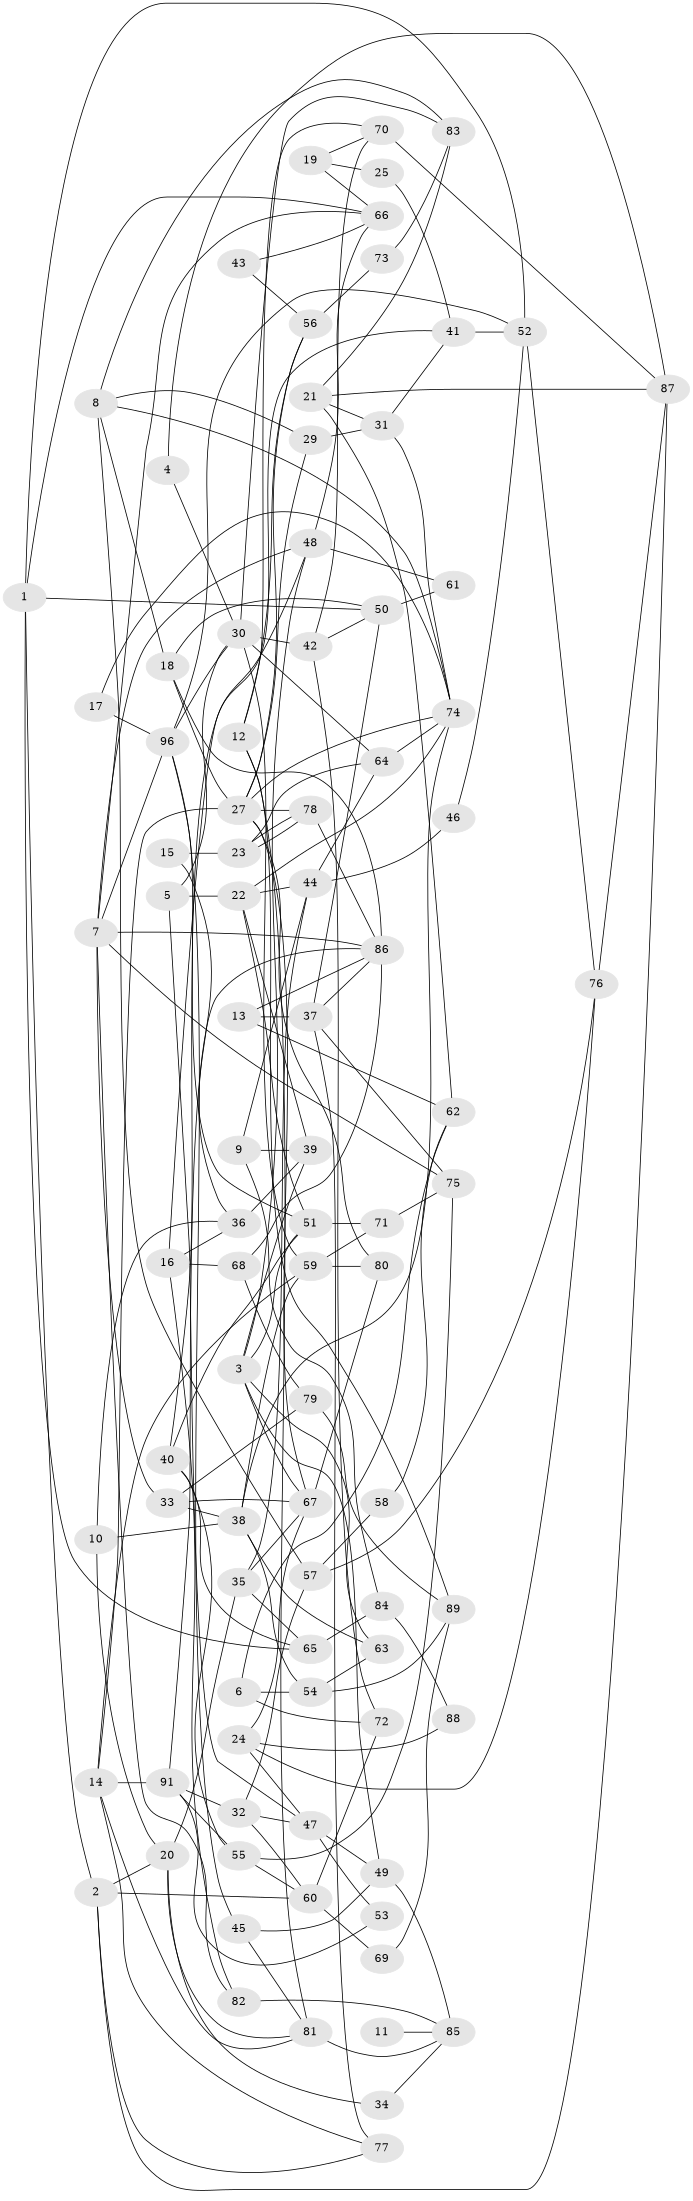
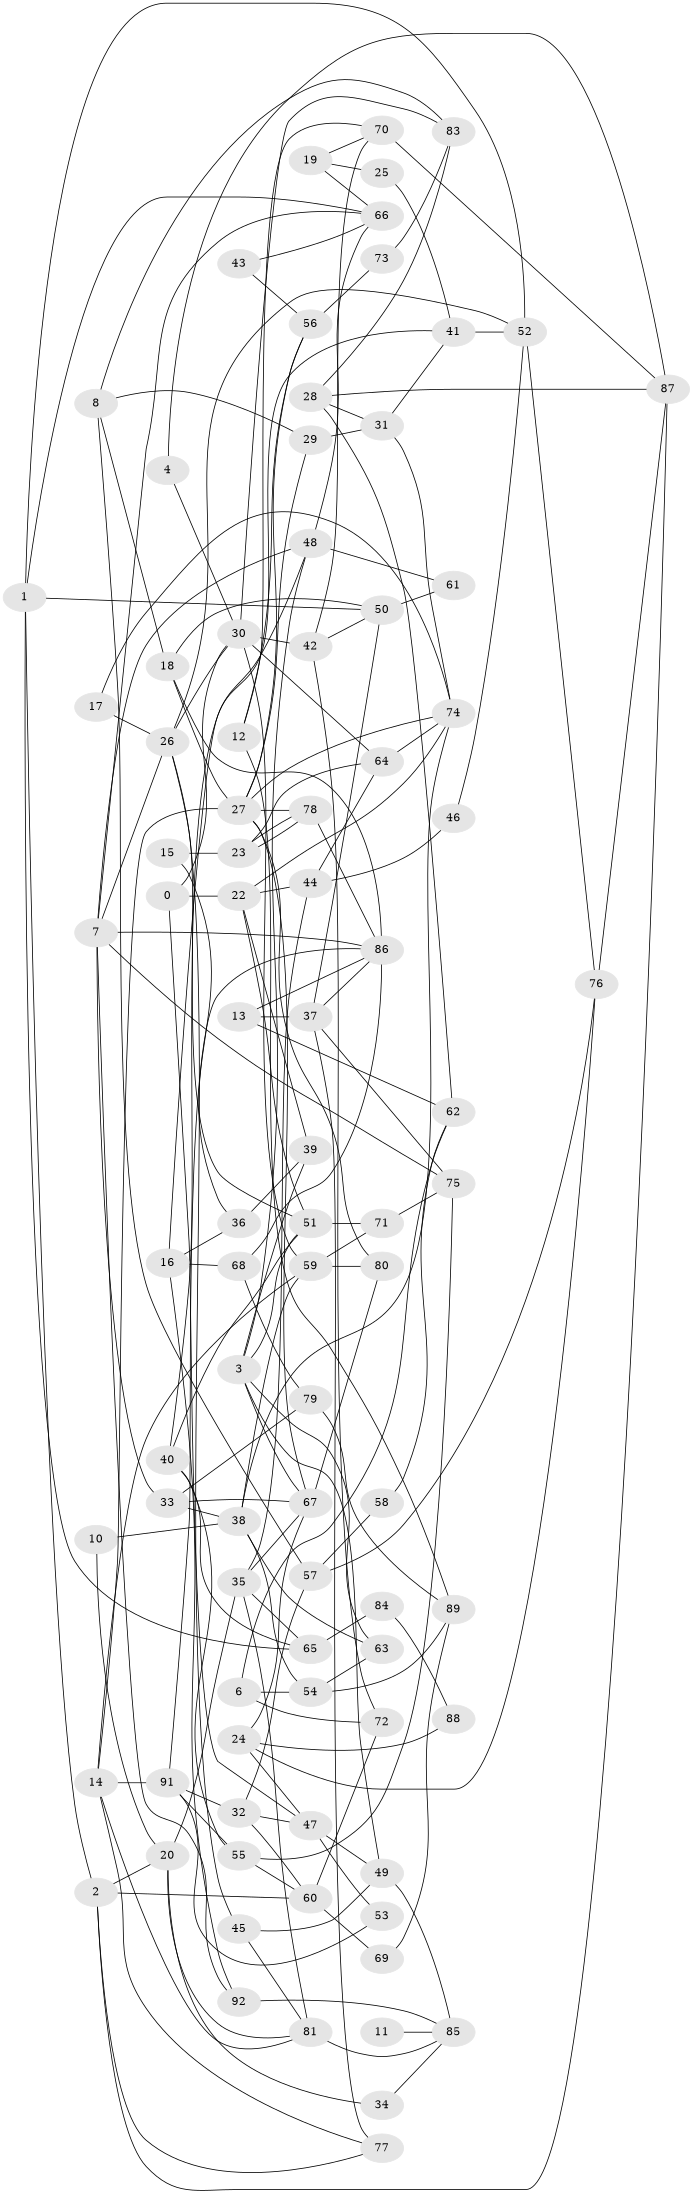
(311, 397) -> (311, 397)
(350, 501) -> none
(168, 742) -> (168, 742)
(168, 896) -> (168, 896)
(239, 1150) -> none
(109, 1370) -> none
(283, 1479) -> (279, 1828)
(239, 2002) -> (239, 2002)
